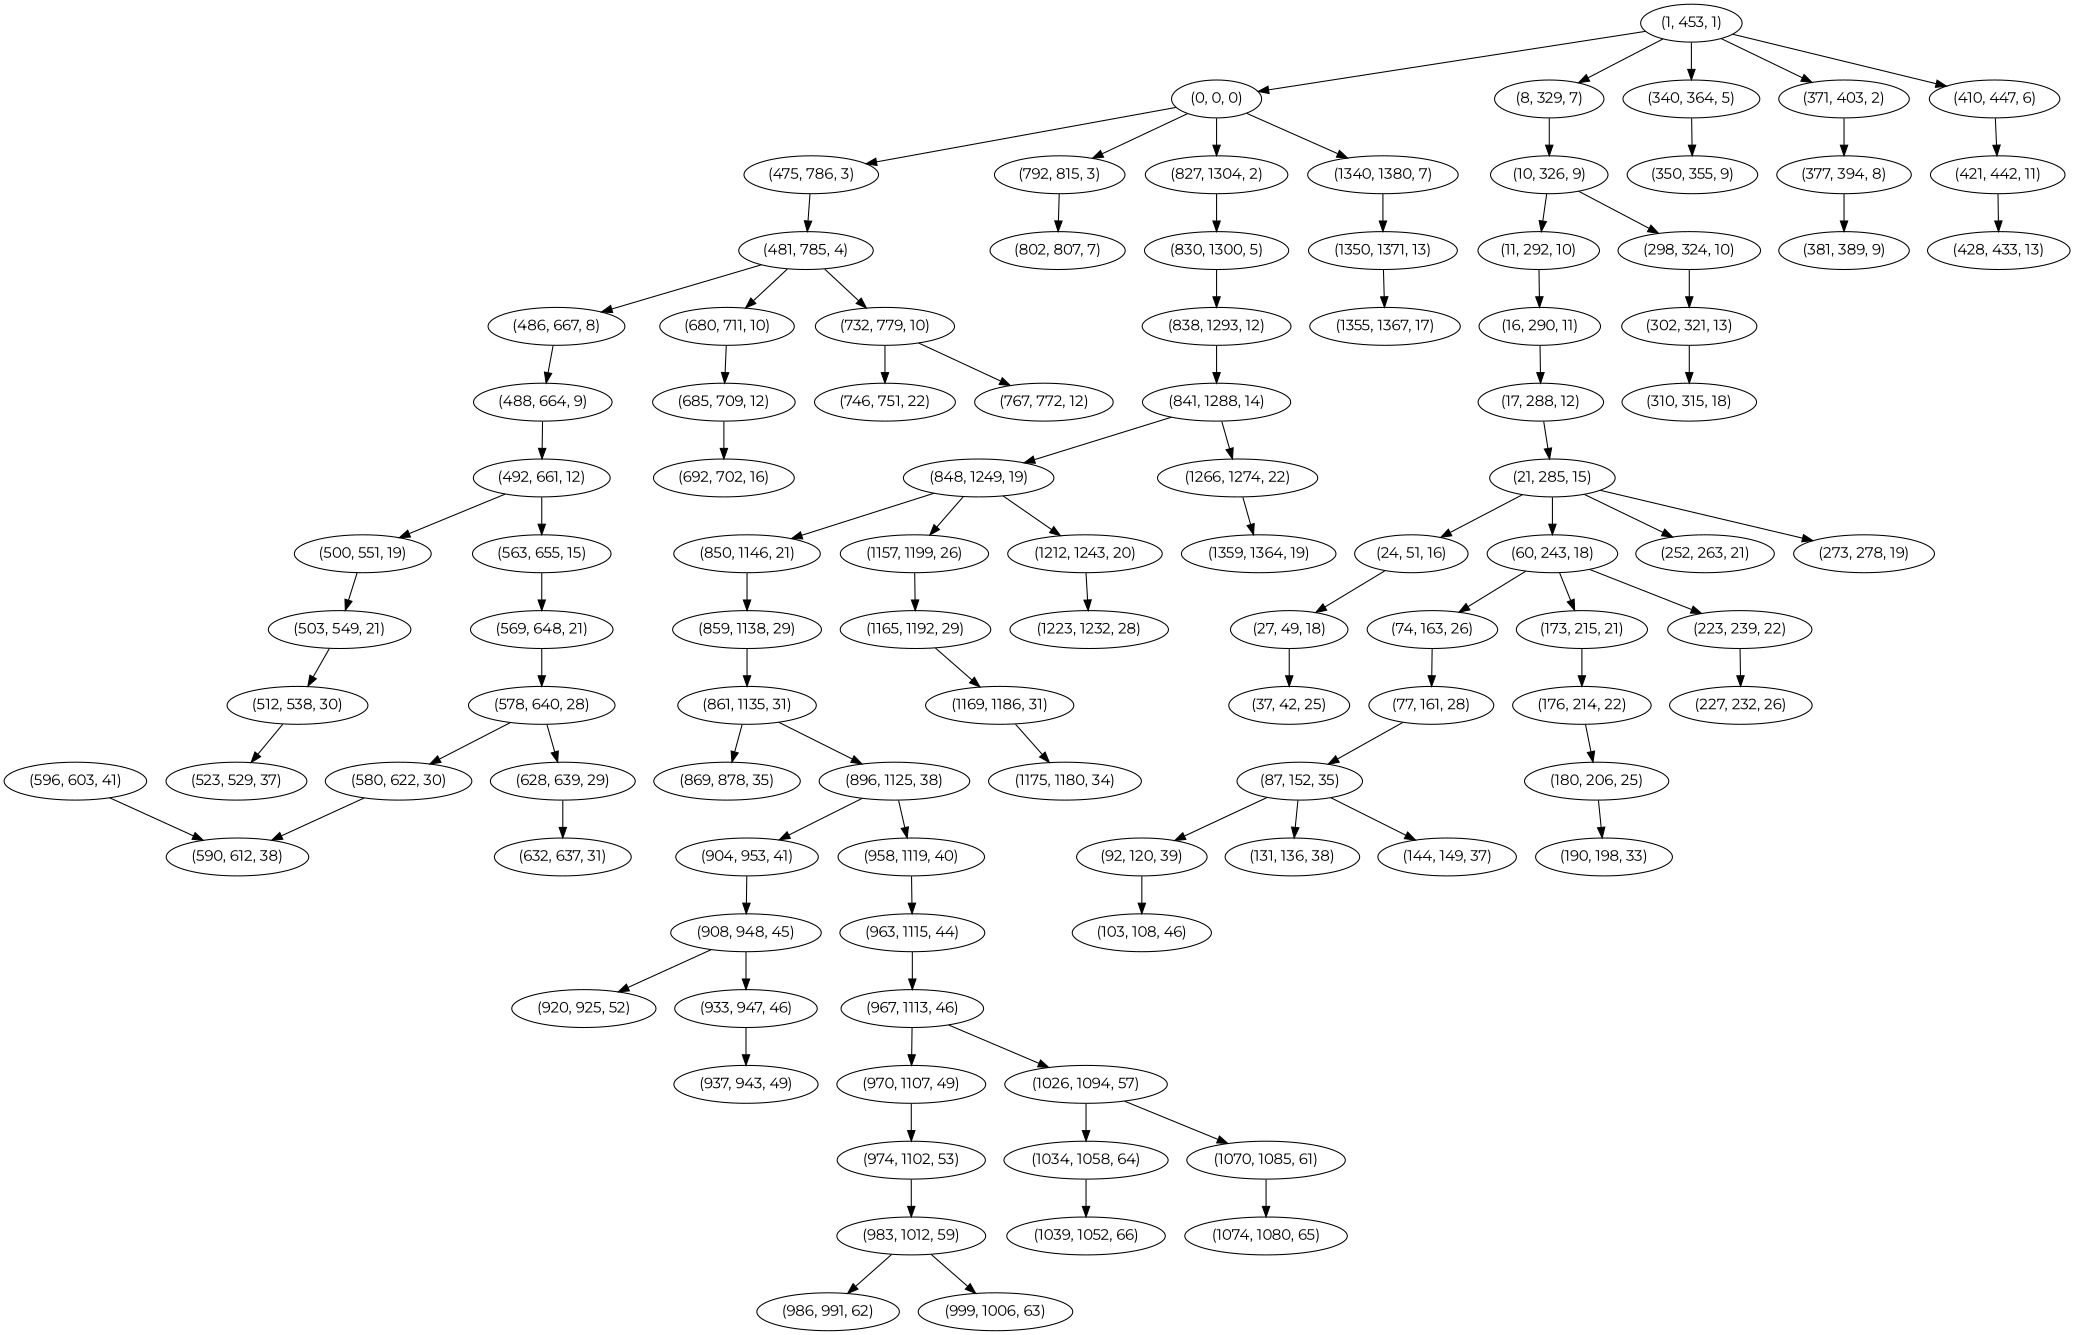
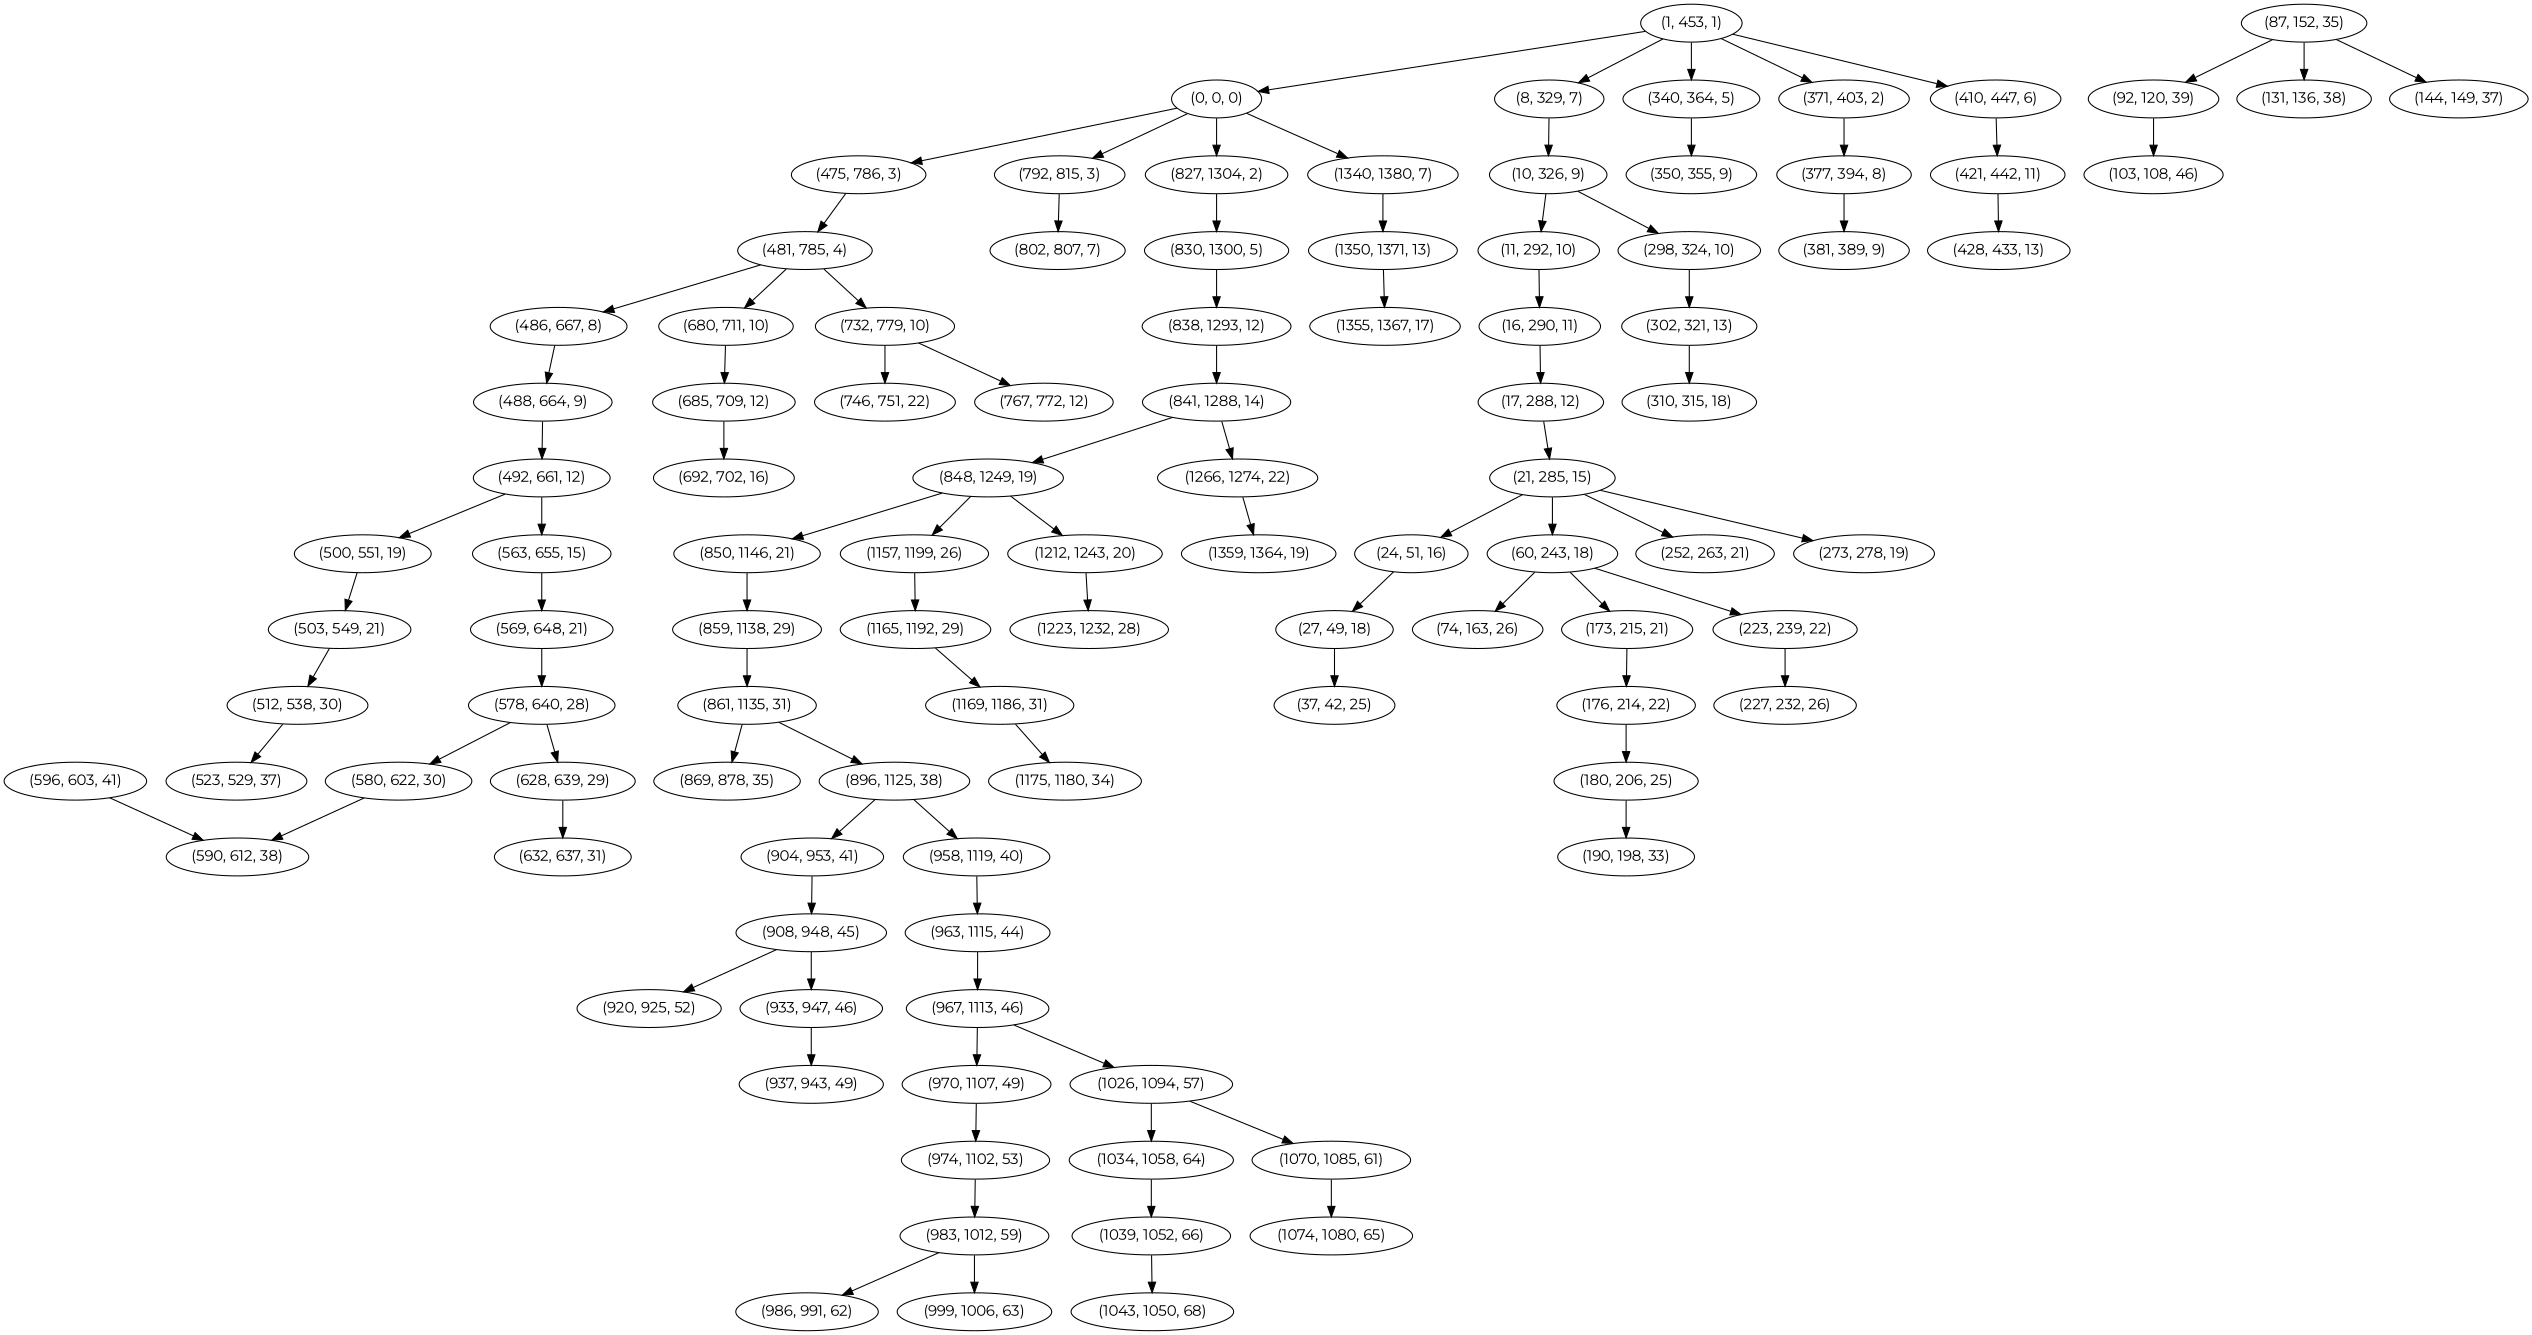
(1431, 705) -> none
none -> (1152, 1312)
